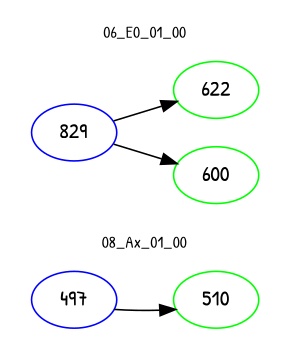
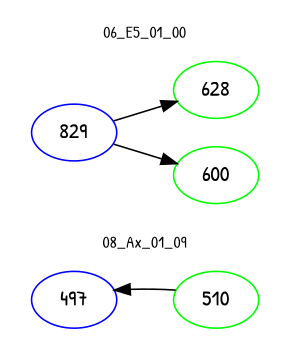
(145, 34) -> (145, 34)
(216, 90) -> (216, 90)
(145, 244) -> (145, 244)
(137, 310) -> (153, 289)
